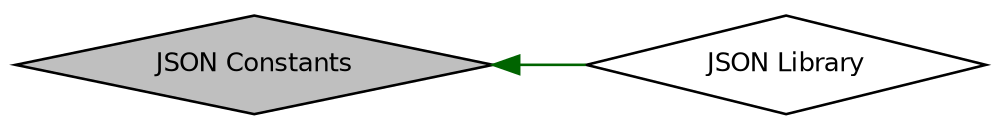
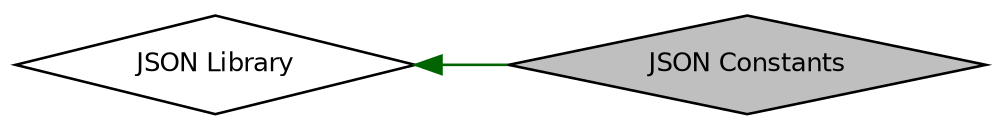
(553, 65) -> (475, 65)
